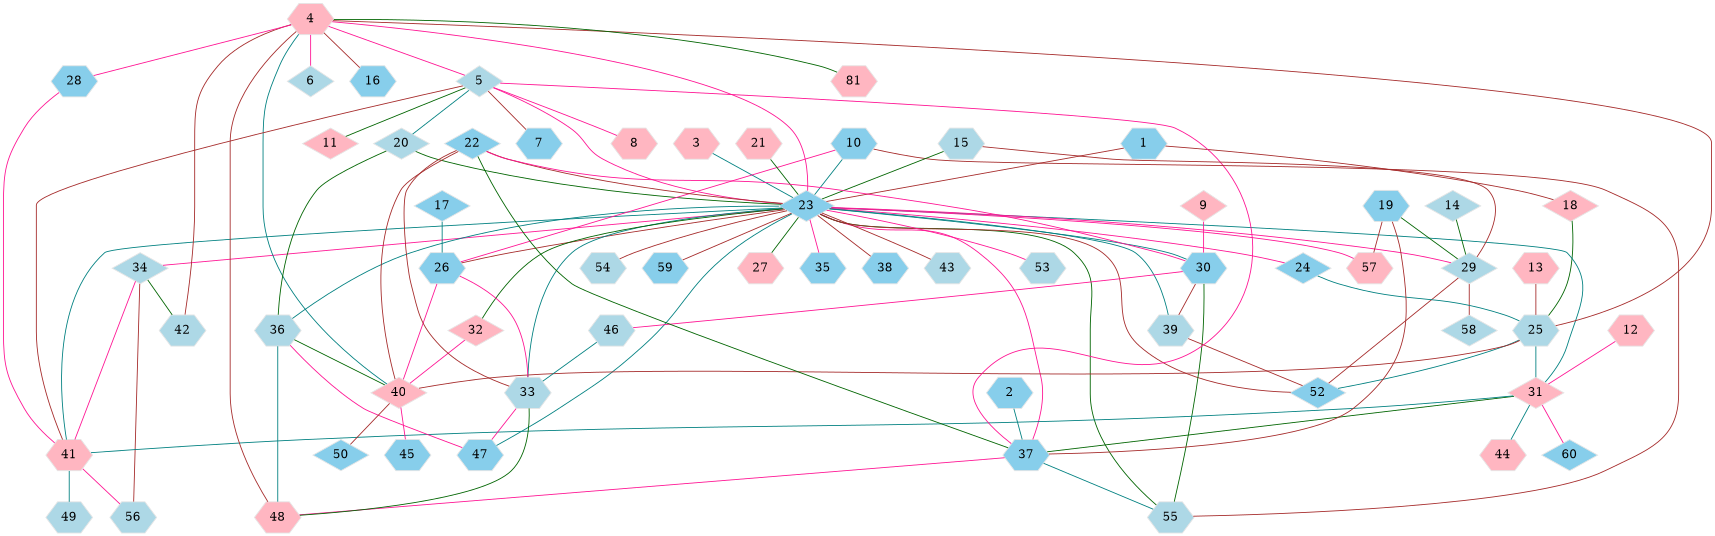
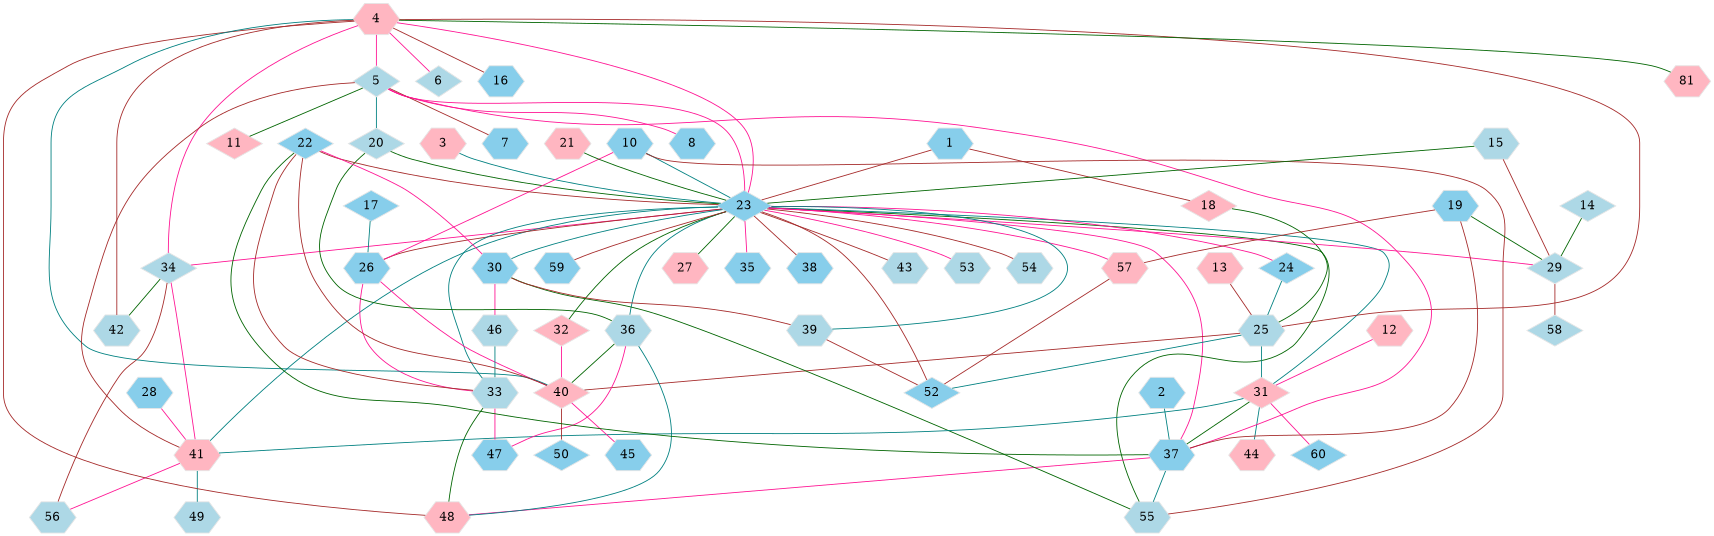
(192, 50) -> (219, 105)
(634, 144) -> (692, 144)
(1204, 206) -> none
(1393, 331) -> (1027, 331)
(652, 338) -> none
